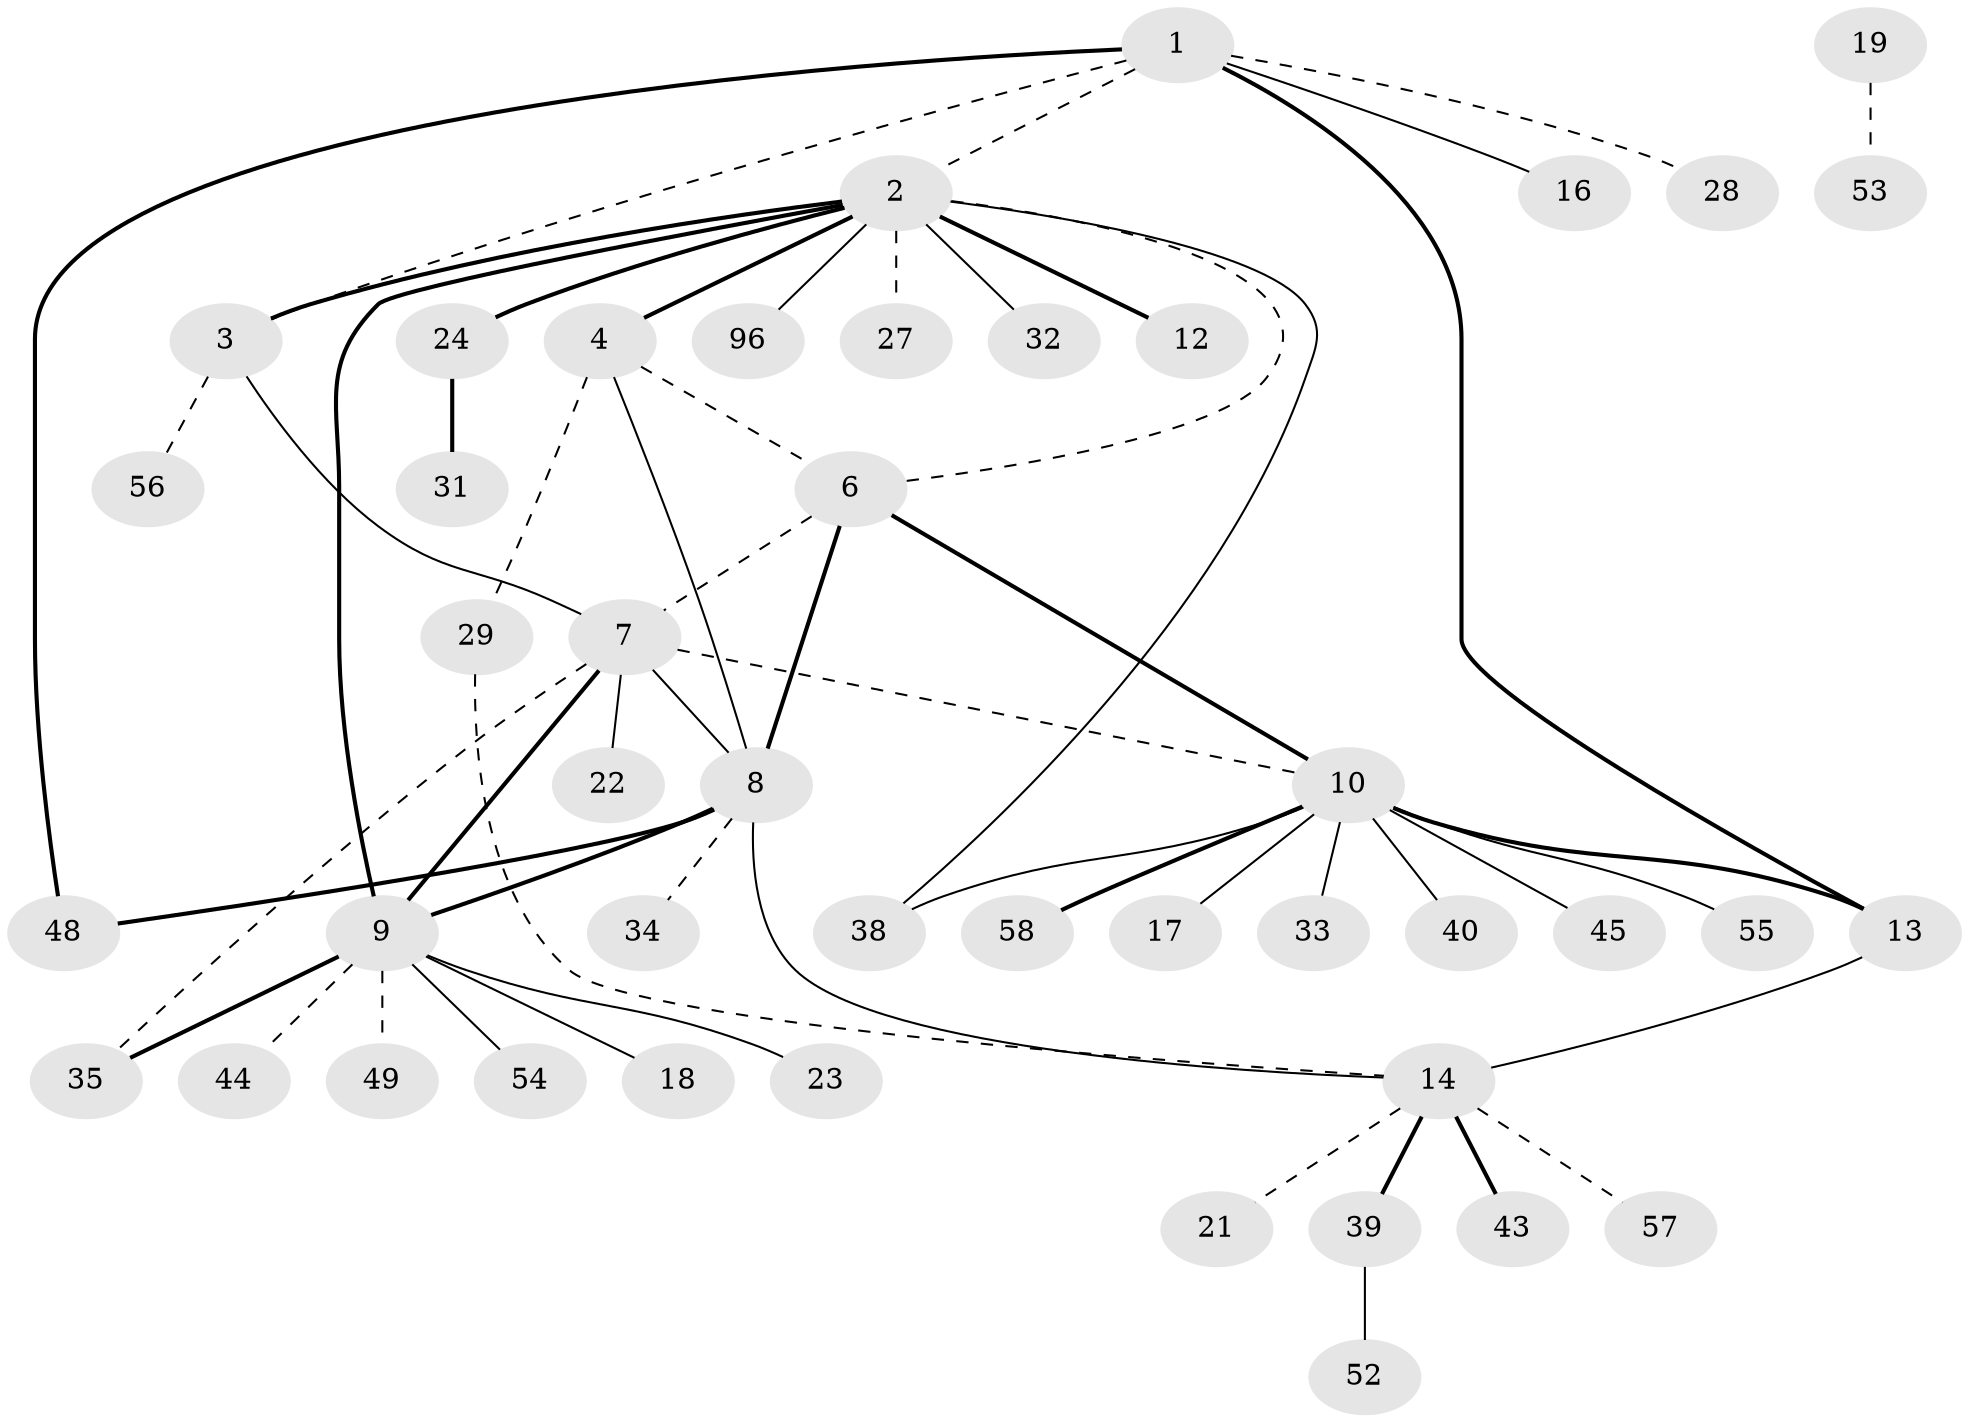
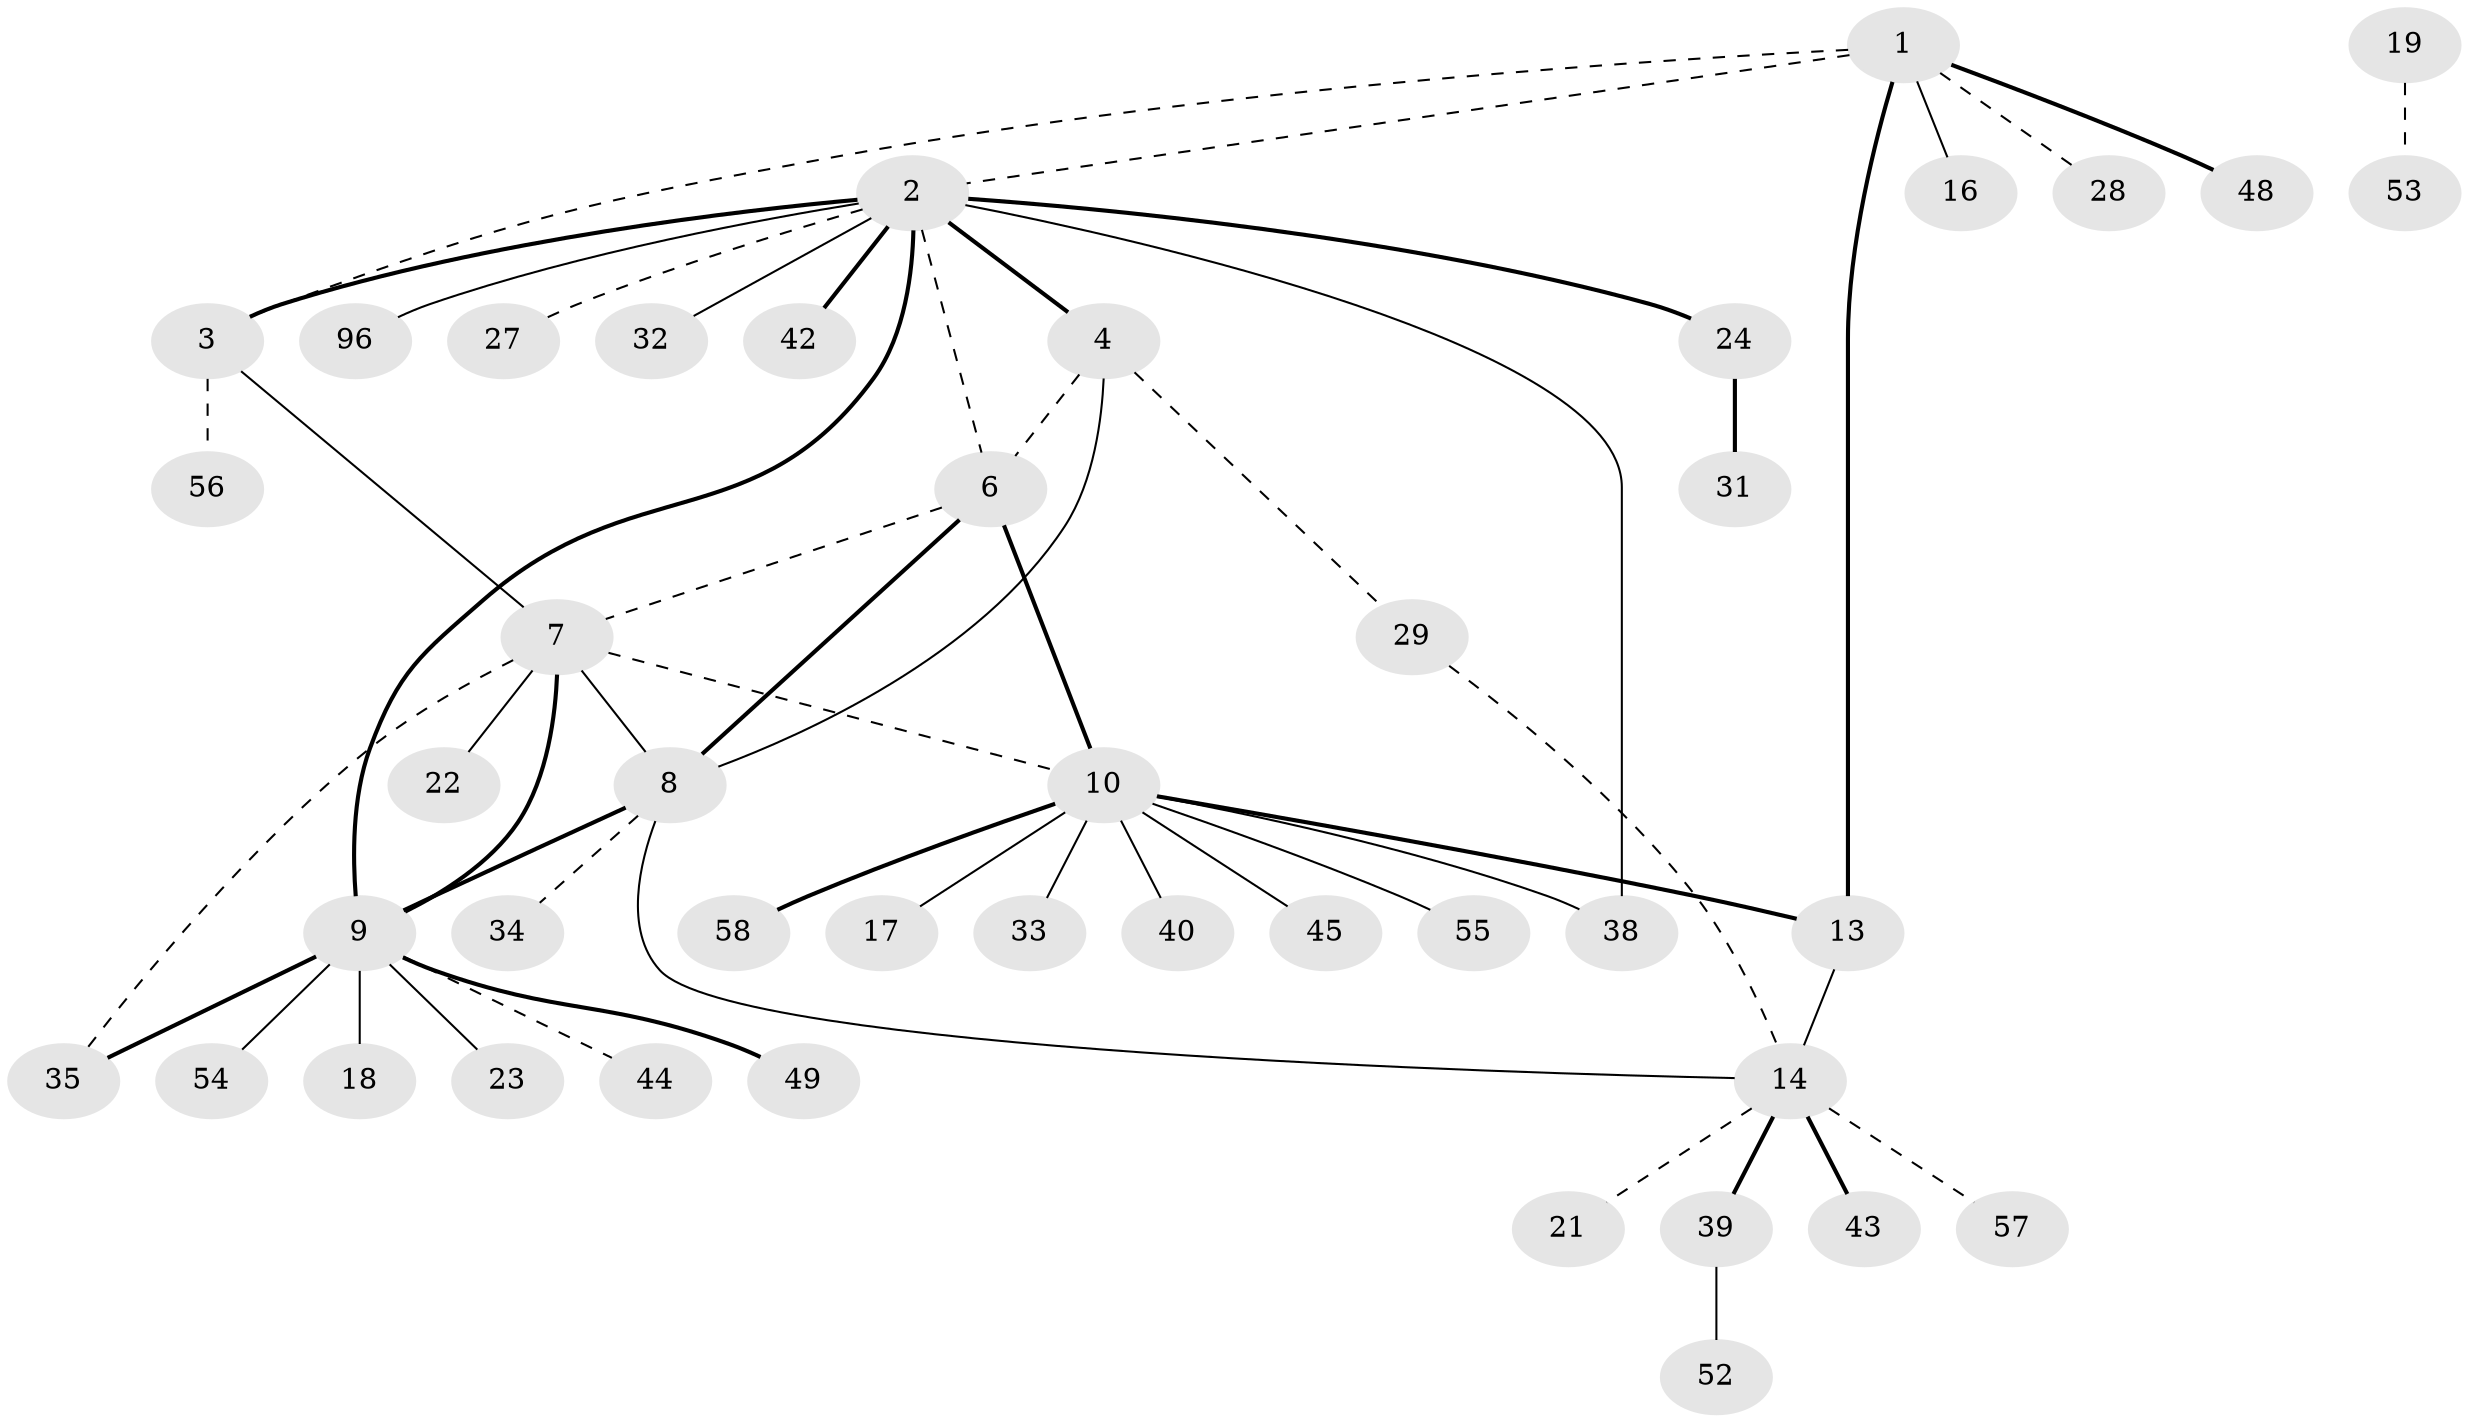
(1192, 341) -> (800, 341)
(403, 879) -> none
(382, 1007) -> (582, 1007)
